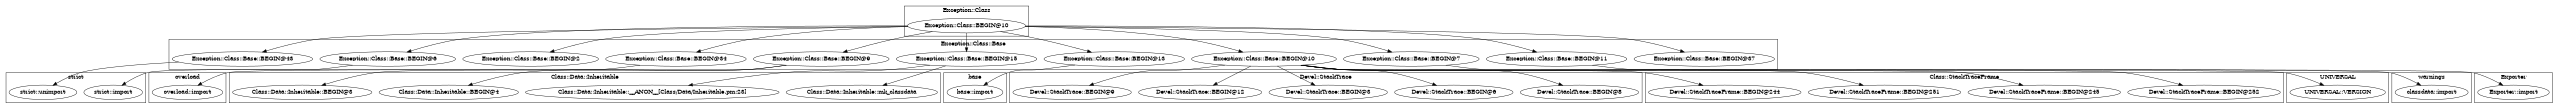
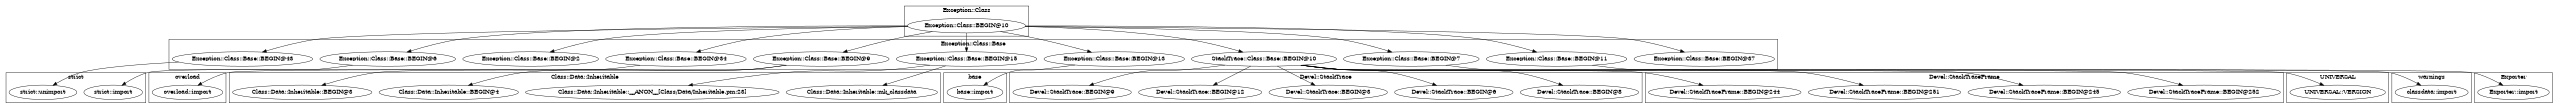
(1264, 59) -> (1264, 59)
(1964, 77) -> (1964, 77)
